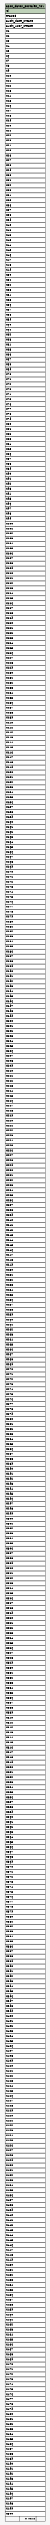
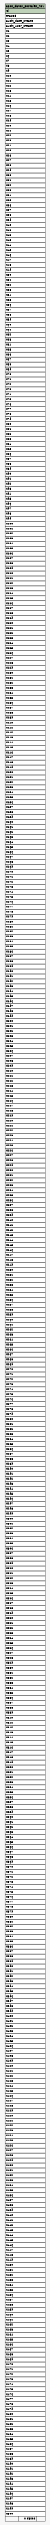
(30, 2519) -> (30, 2519)
